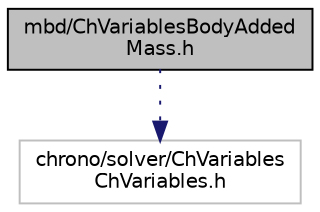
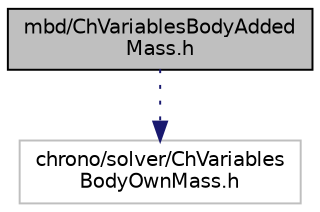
(160, 172) -> (160, 172)
